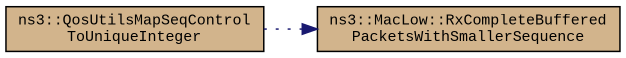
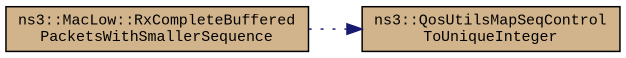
(283, 29) -> (328, 29)
